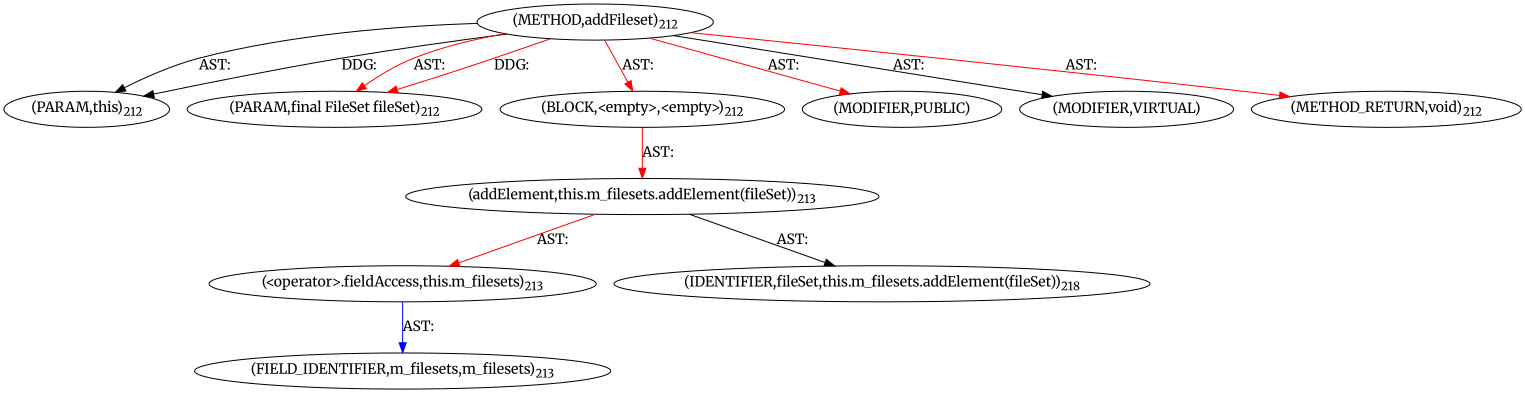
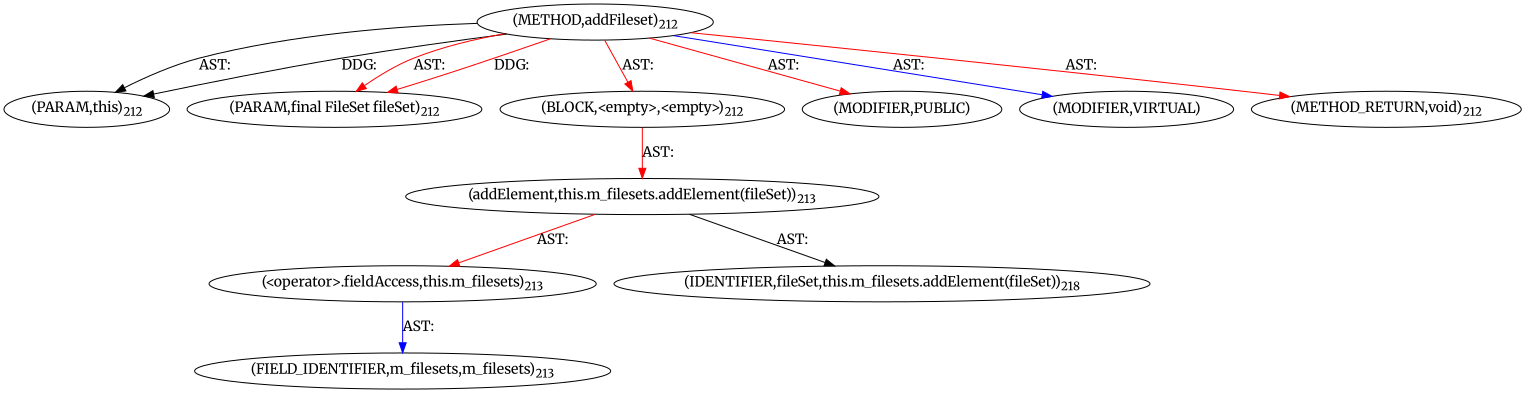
(858, 65) -> (858, 65)
